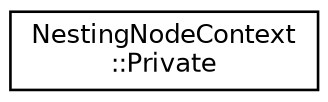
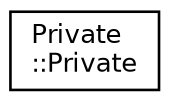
(164, 51) -> (85, 51)
